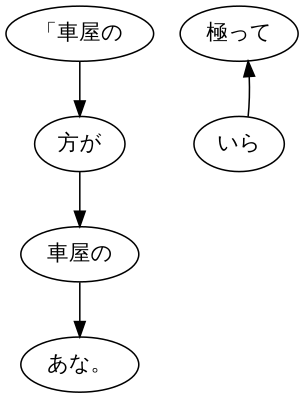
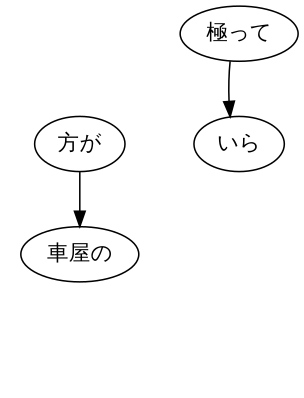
(80, 34) -> none
(249, 97) -> (229, 81)
(80, 365) -> none
